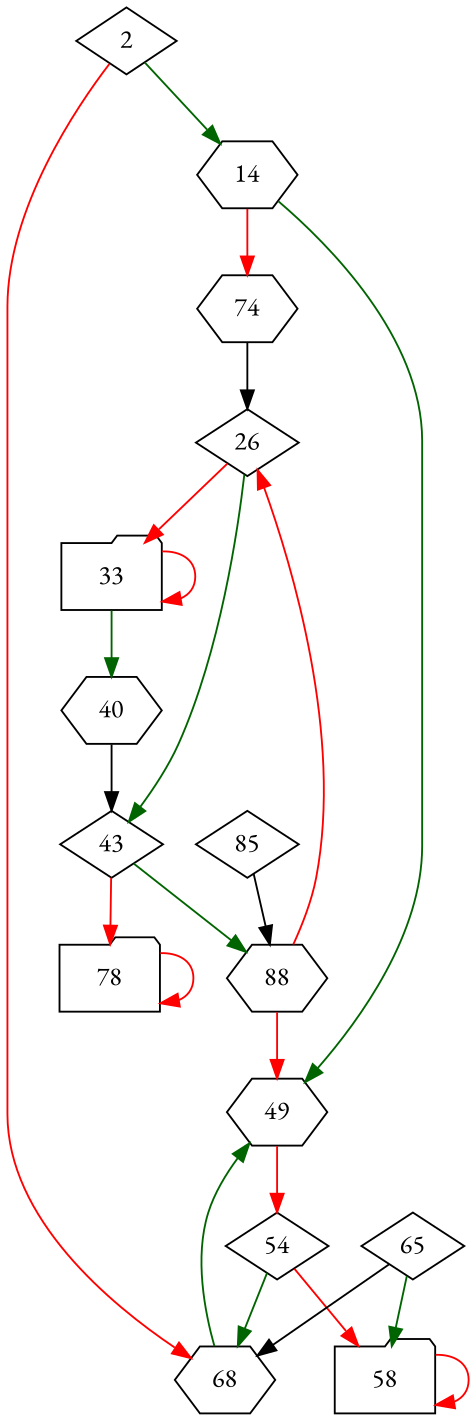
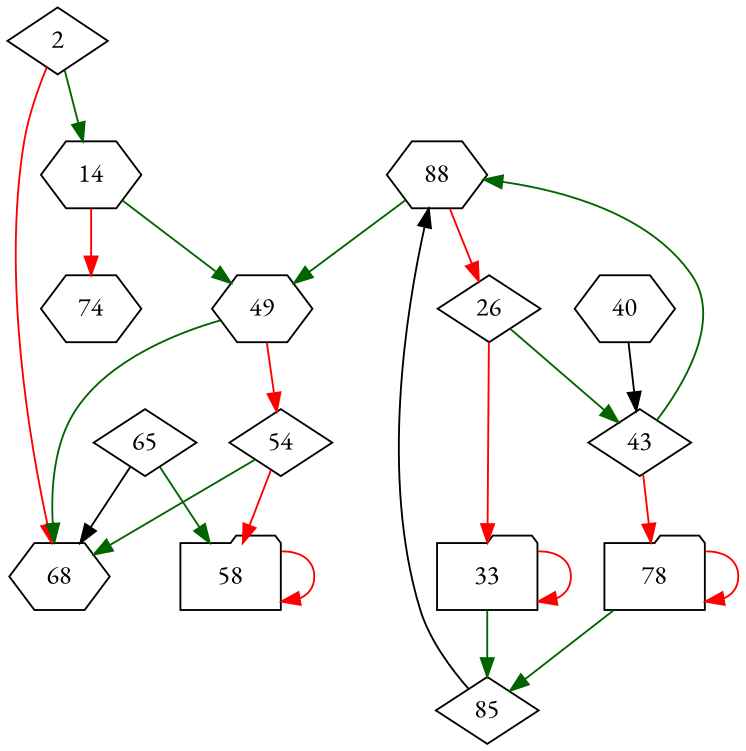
(247, 367) -> none
(112, 634) -> (487, 634)
none -> (569, 645)
(277, 1036) -> (357, 236)
(202, 1249) -> (93, 389)
